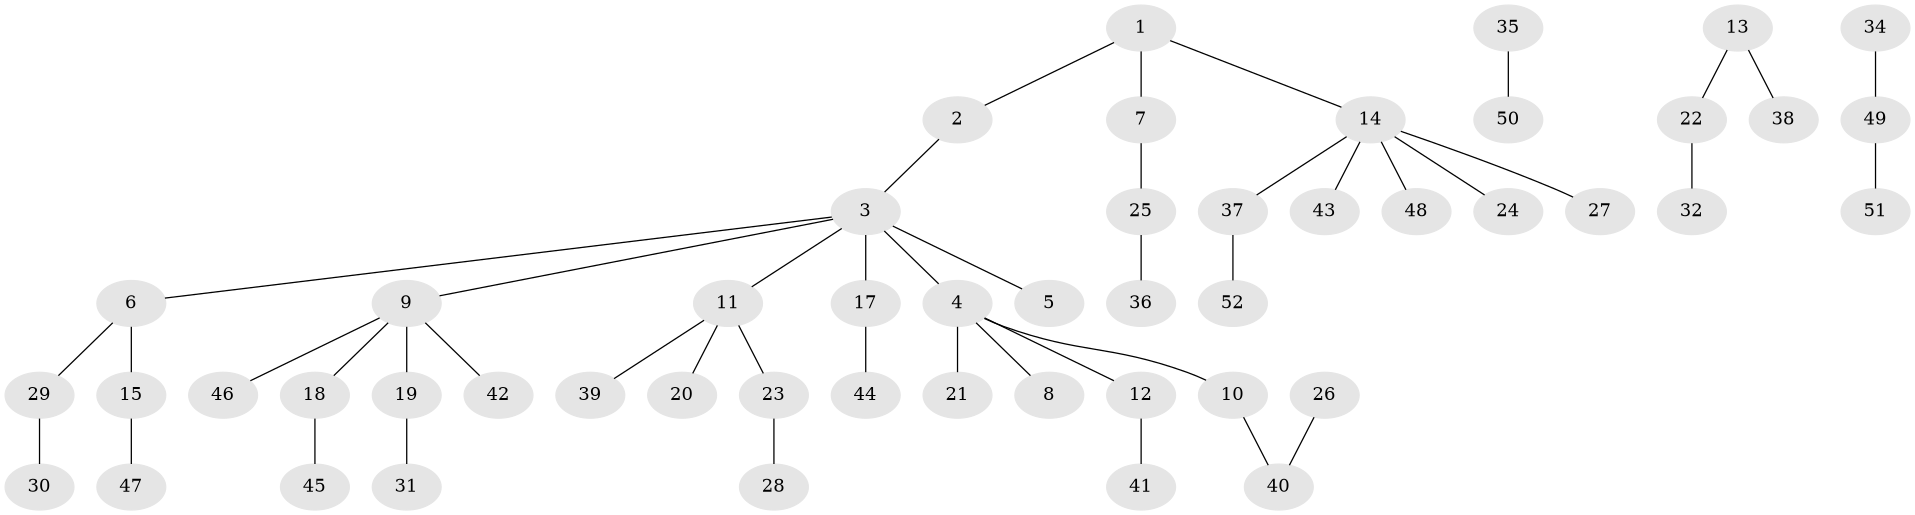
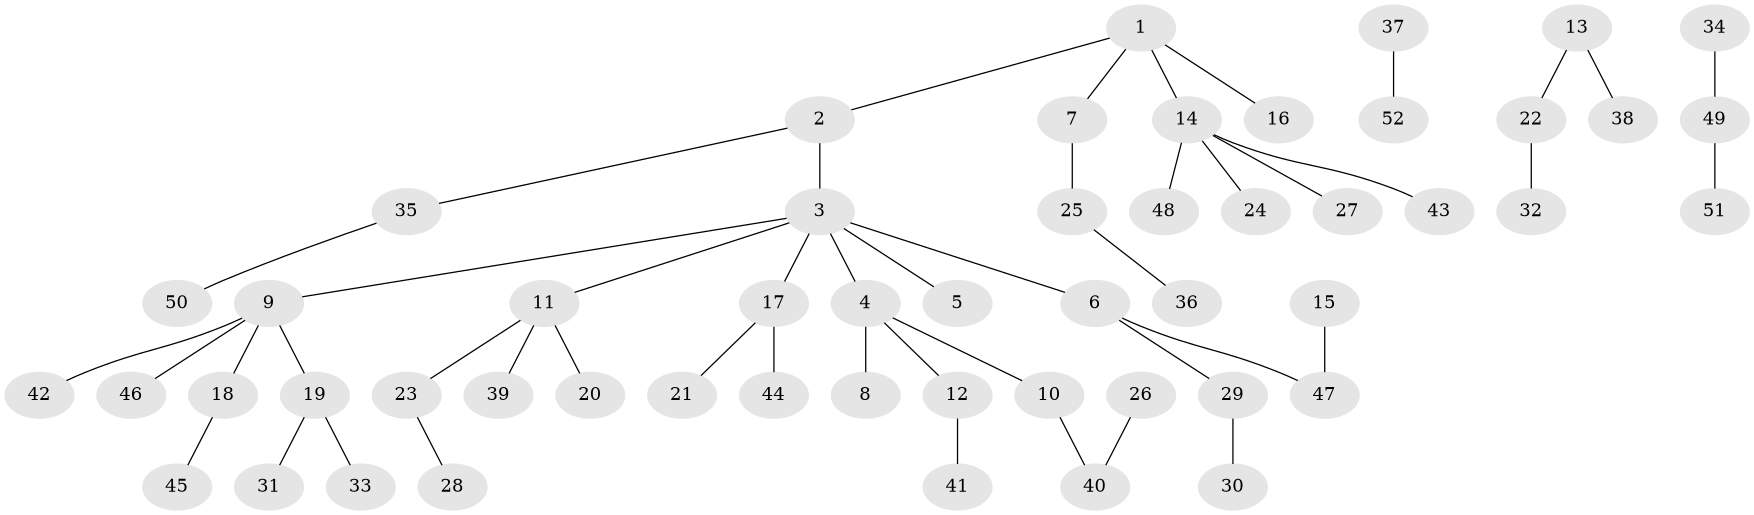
none -> (1279, 120)
none -> (613, 166)
(1302, 166) -> none
(131, 349) -> (1210, 349)
(958, 349) -> (728, 349)
none -> (361, 487)
